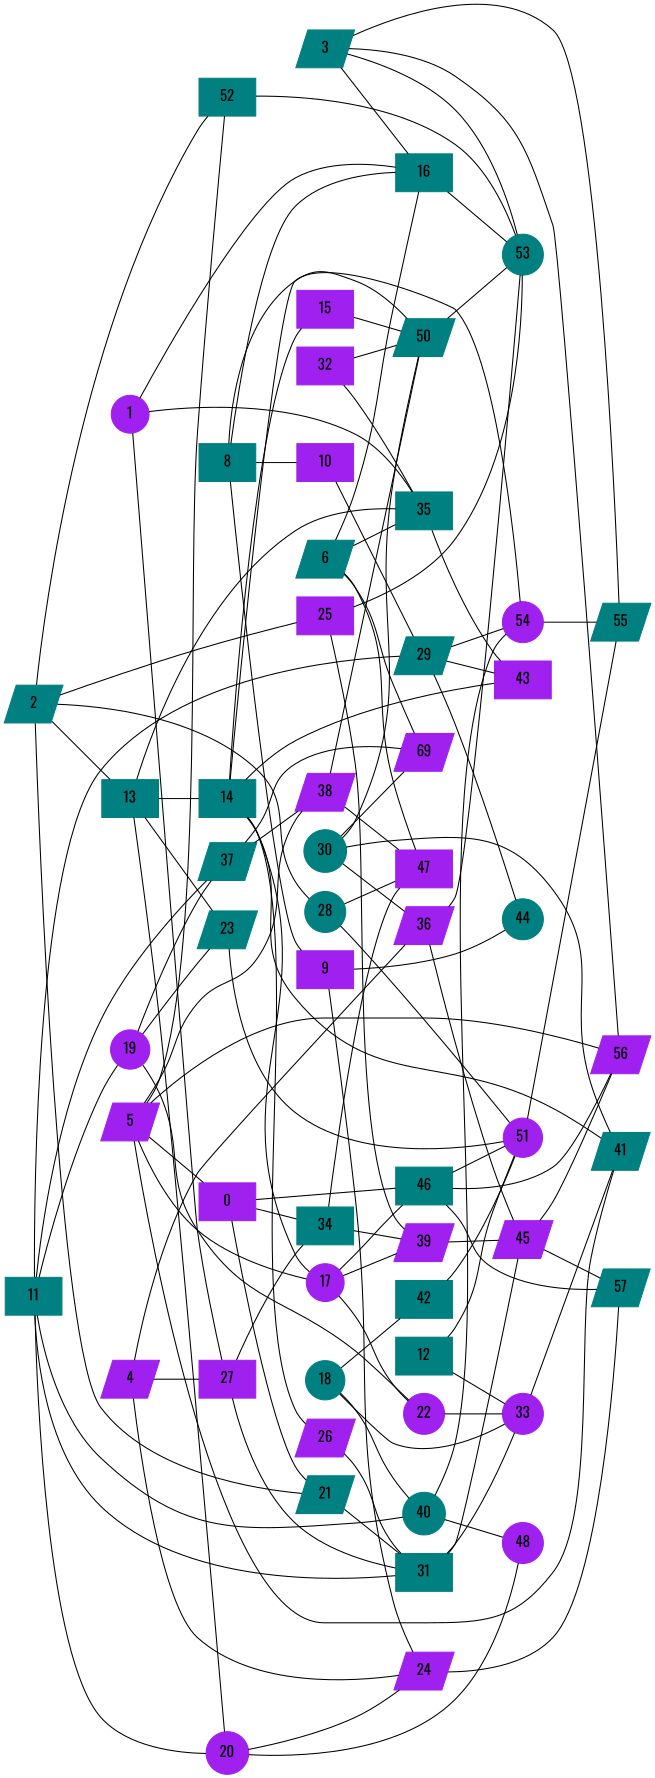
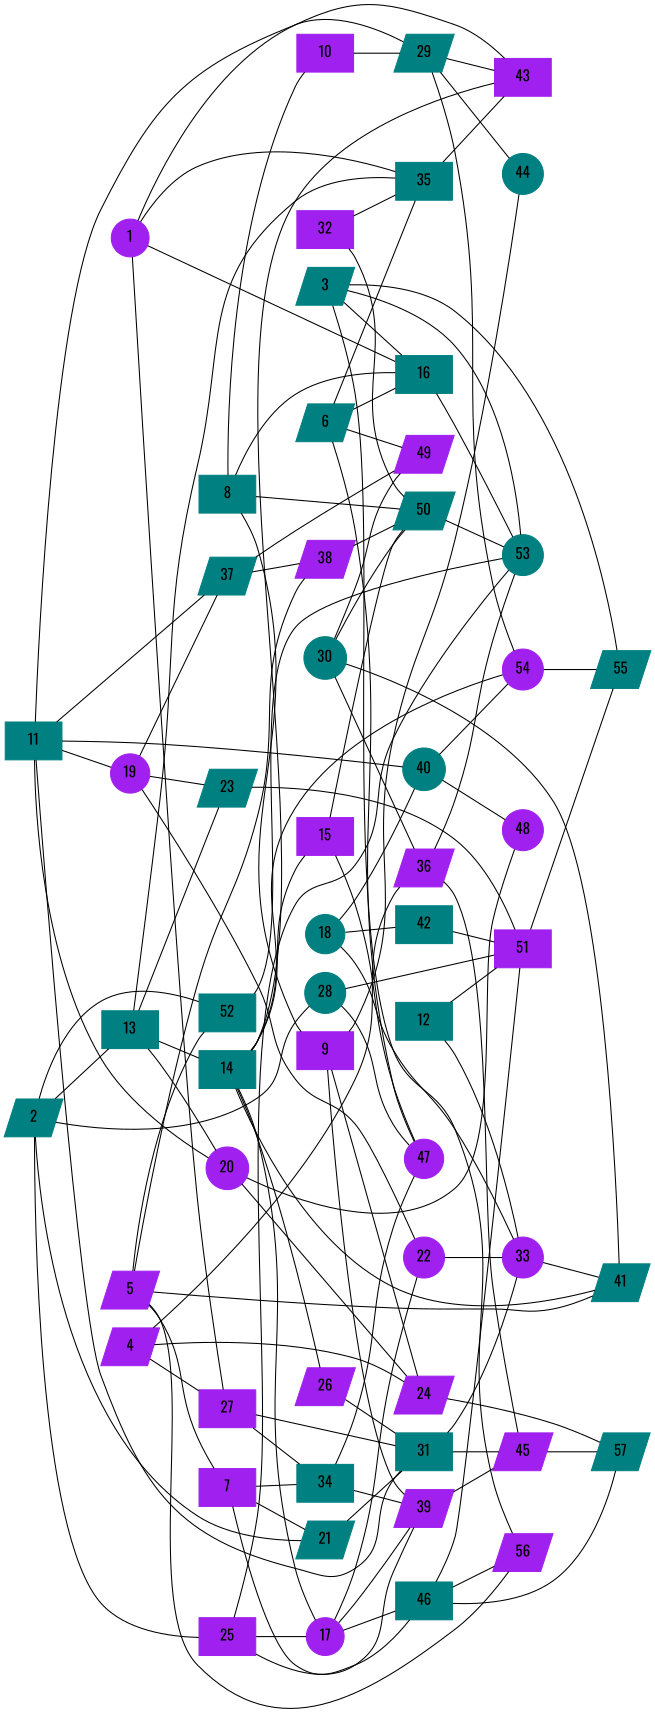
none -> (253, 53)
(424, 752) -> (424, 454)
(372, 828) -> (375, 998)
(424, 869) -> (424, 1159)
(523, 1138) -> (523, 949)
(579, 1149) -> none
(227, 1202) -> (227, 1487)
(216, 1244) -> (282, 1637)
none -> (350, 1286)
